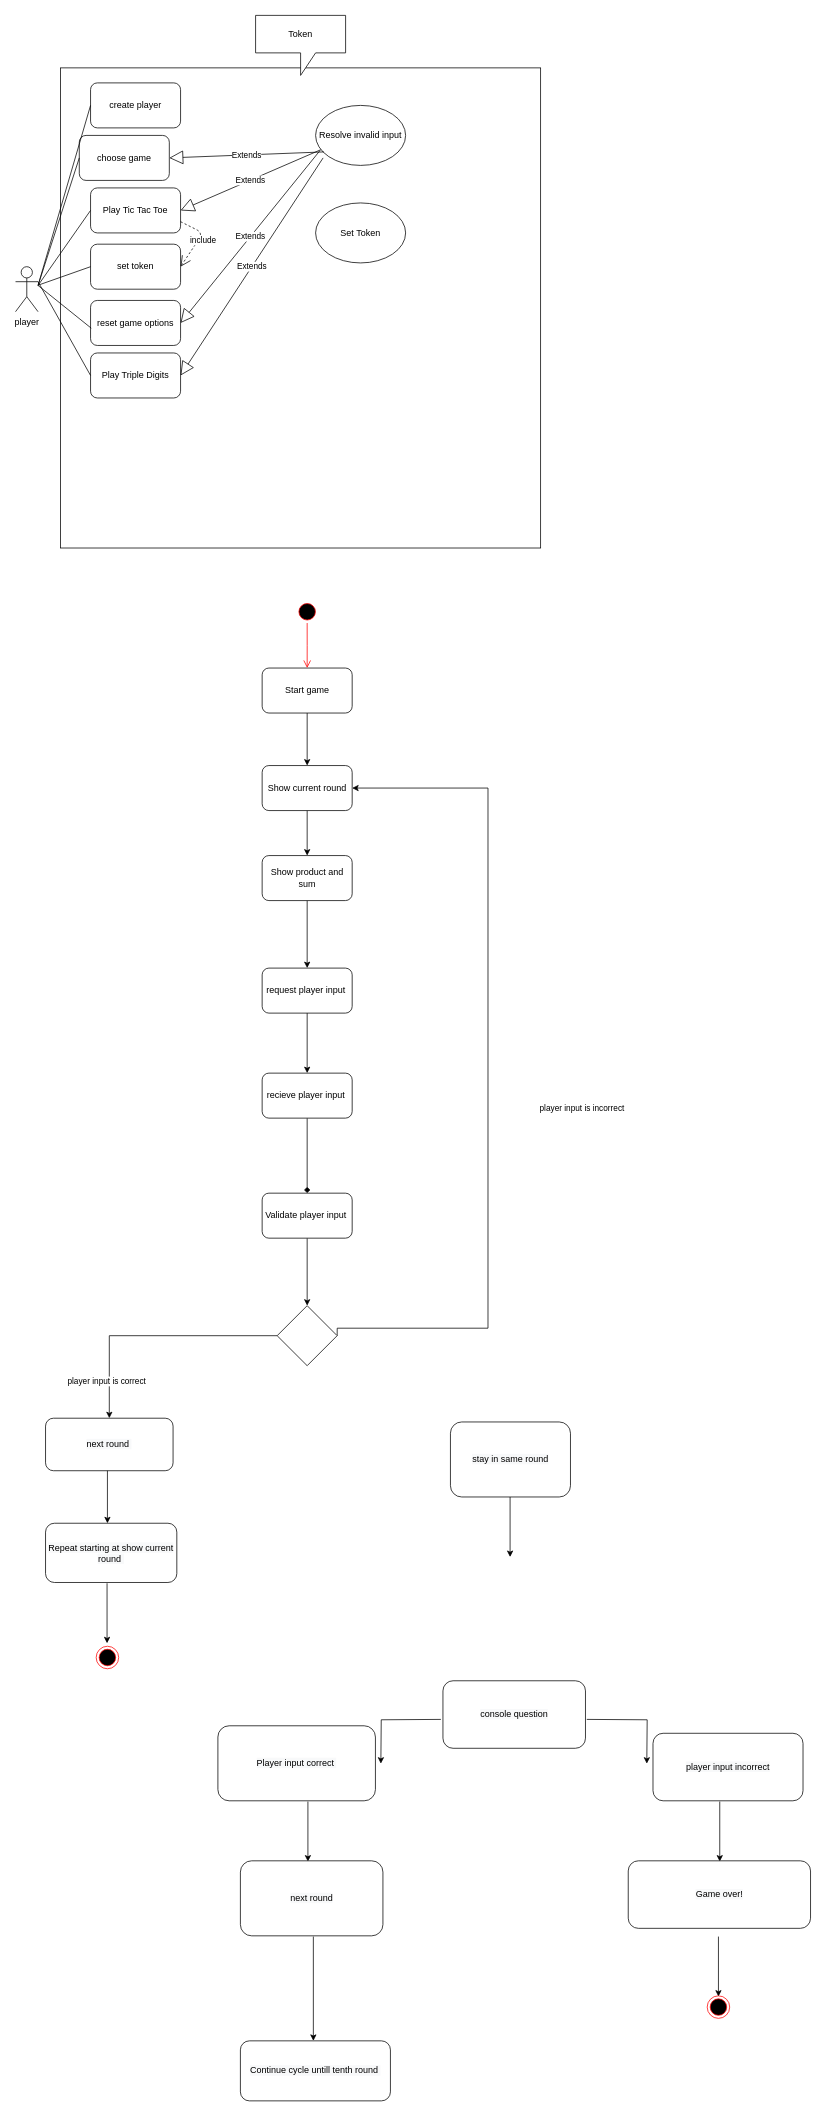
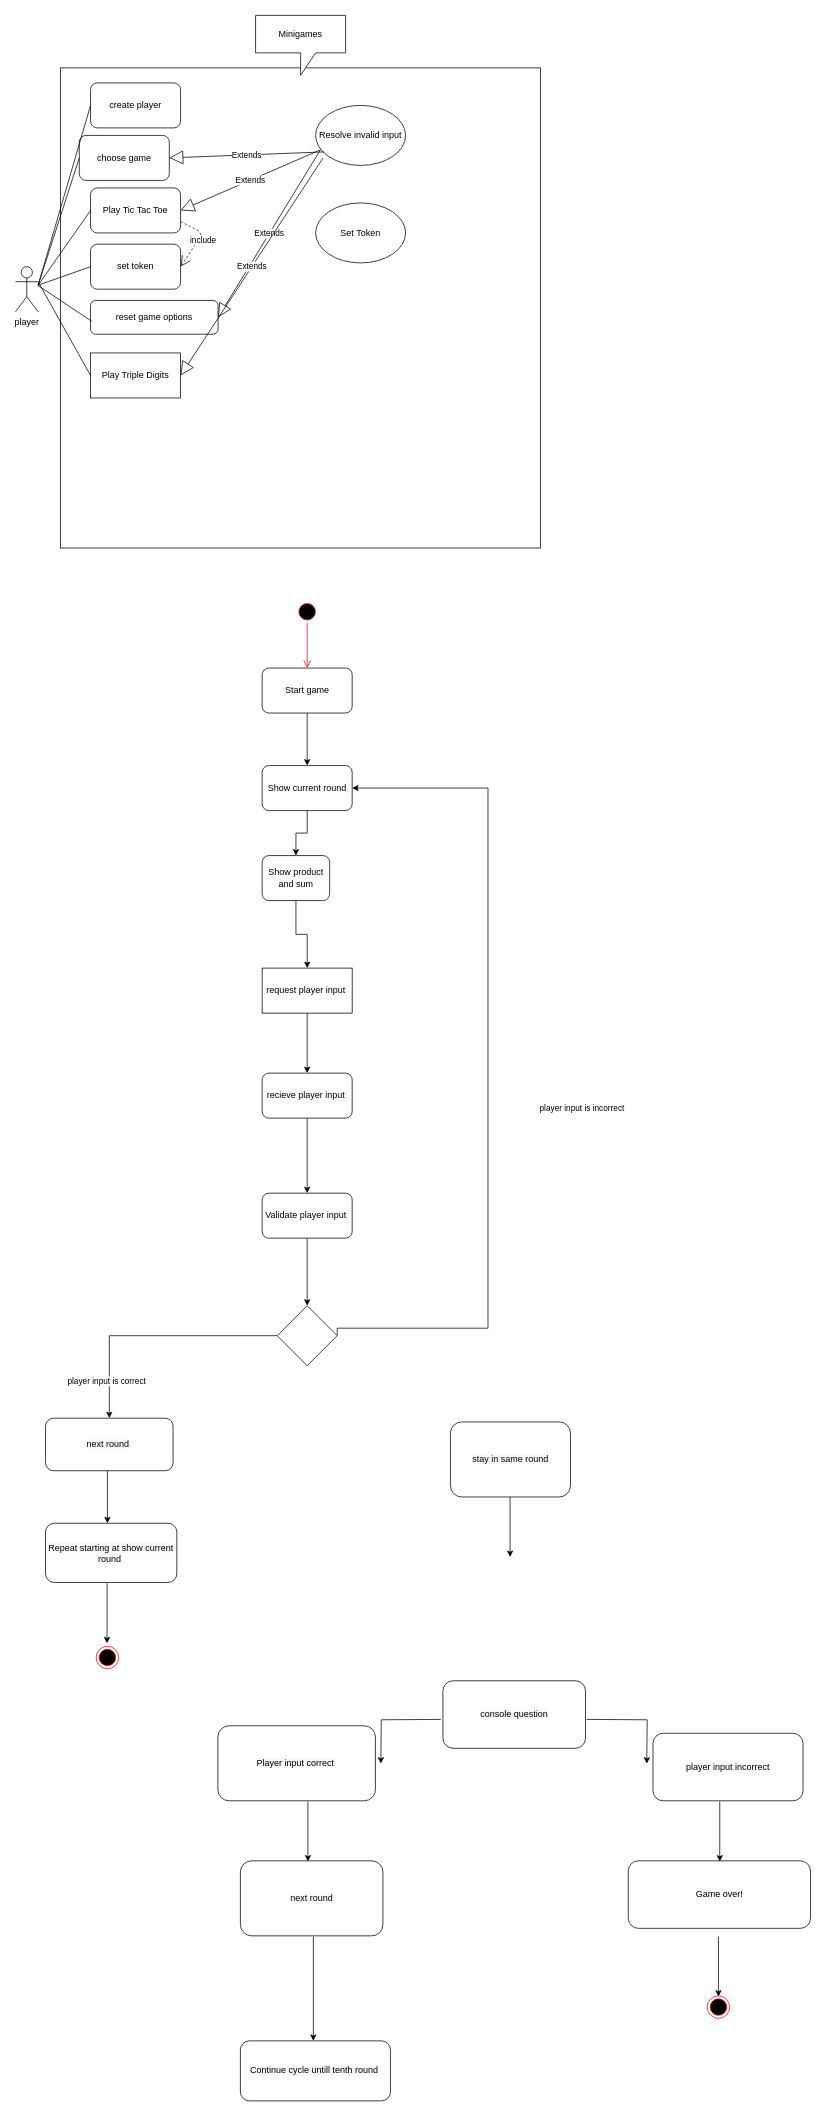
(300, 34) -> (300, 34)
(135, 323) -> (154, 317)
(135, 375) -> (135, 375)
(307, 878) -> (296, 878)
(307, 990) -> (307, 990)
(307, 1186) -> (307, 1186)
